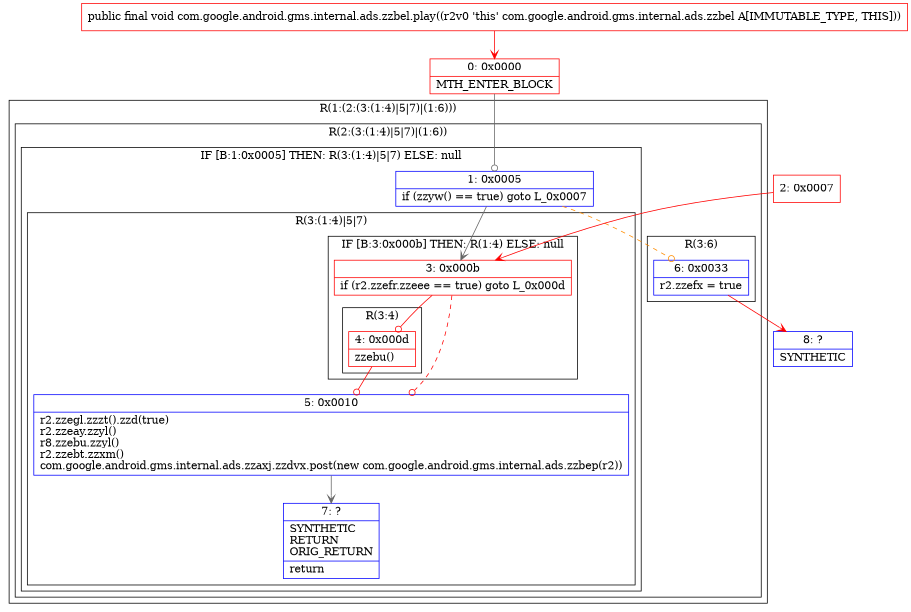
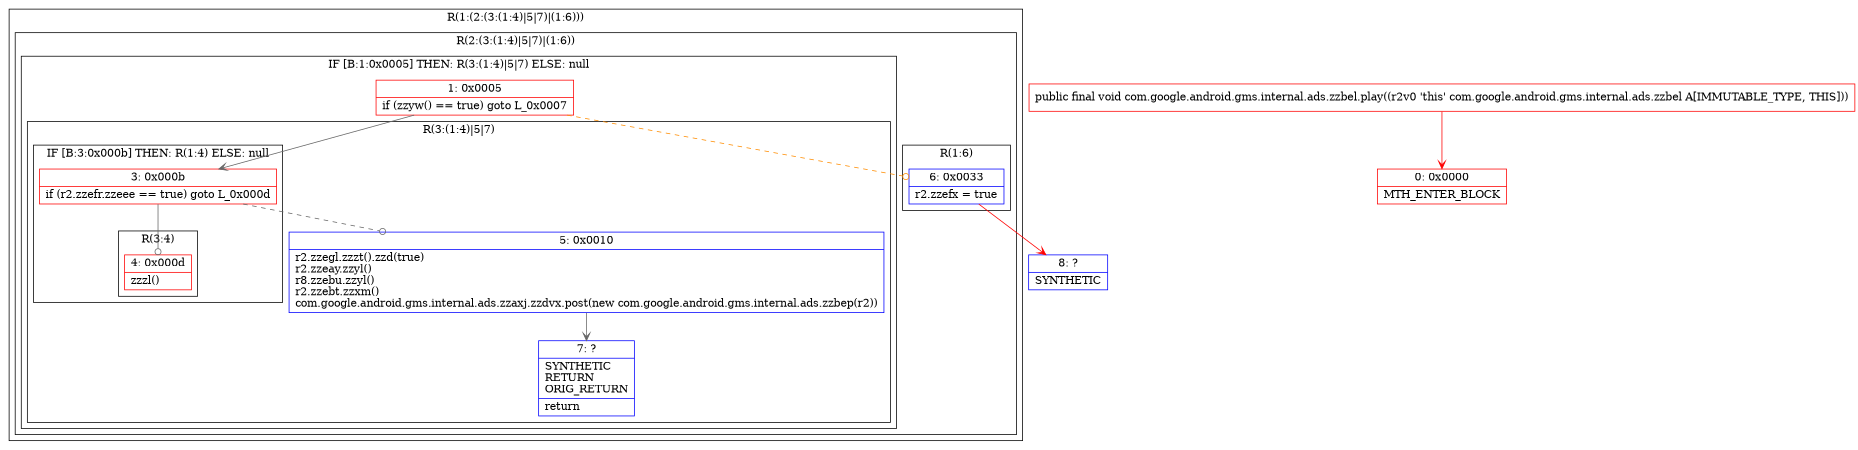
(495, 129) -> none
(495, 189) -> (475, 98)
(807, 189) -> none
(701, 245) -> (956, 154)
(413, 313) -> (158, 226)
(442, 346) -> (311, 217)
(375, 357) -> (145, 281)
(362, 384) -> none
